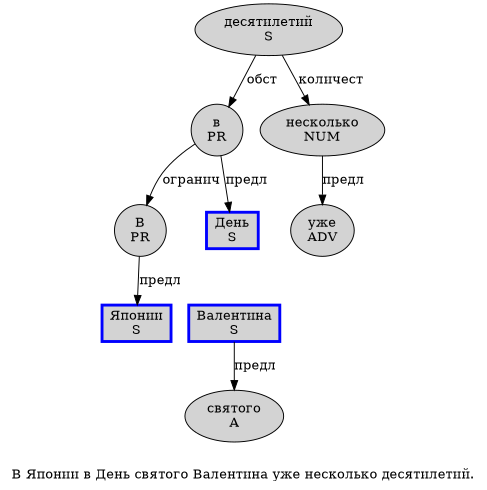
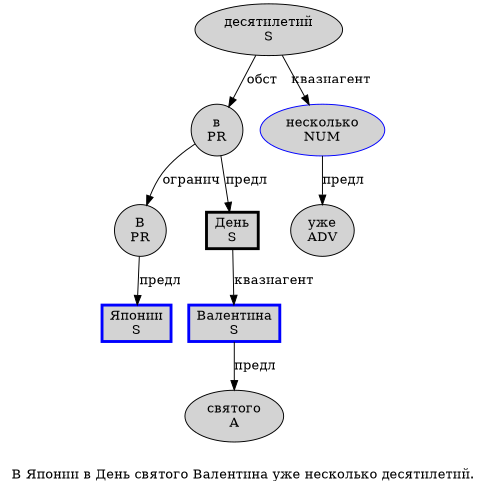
(331, 80) -> (331, 80)
(322, 130) -> (322, 130)
(232, 230) -> (232, 230)
none -> (233, 272)
